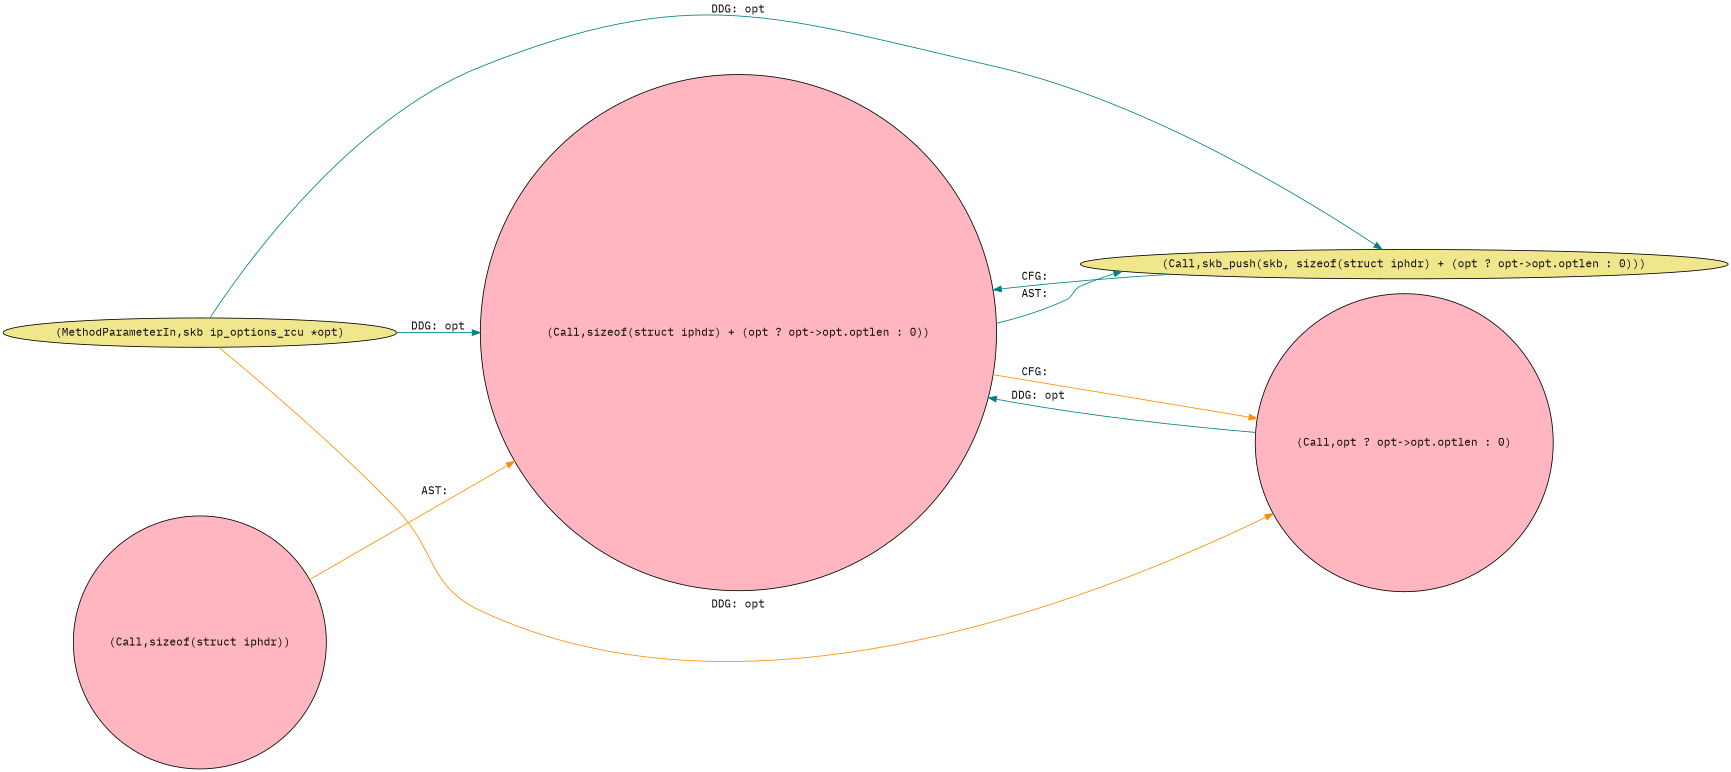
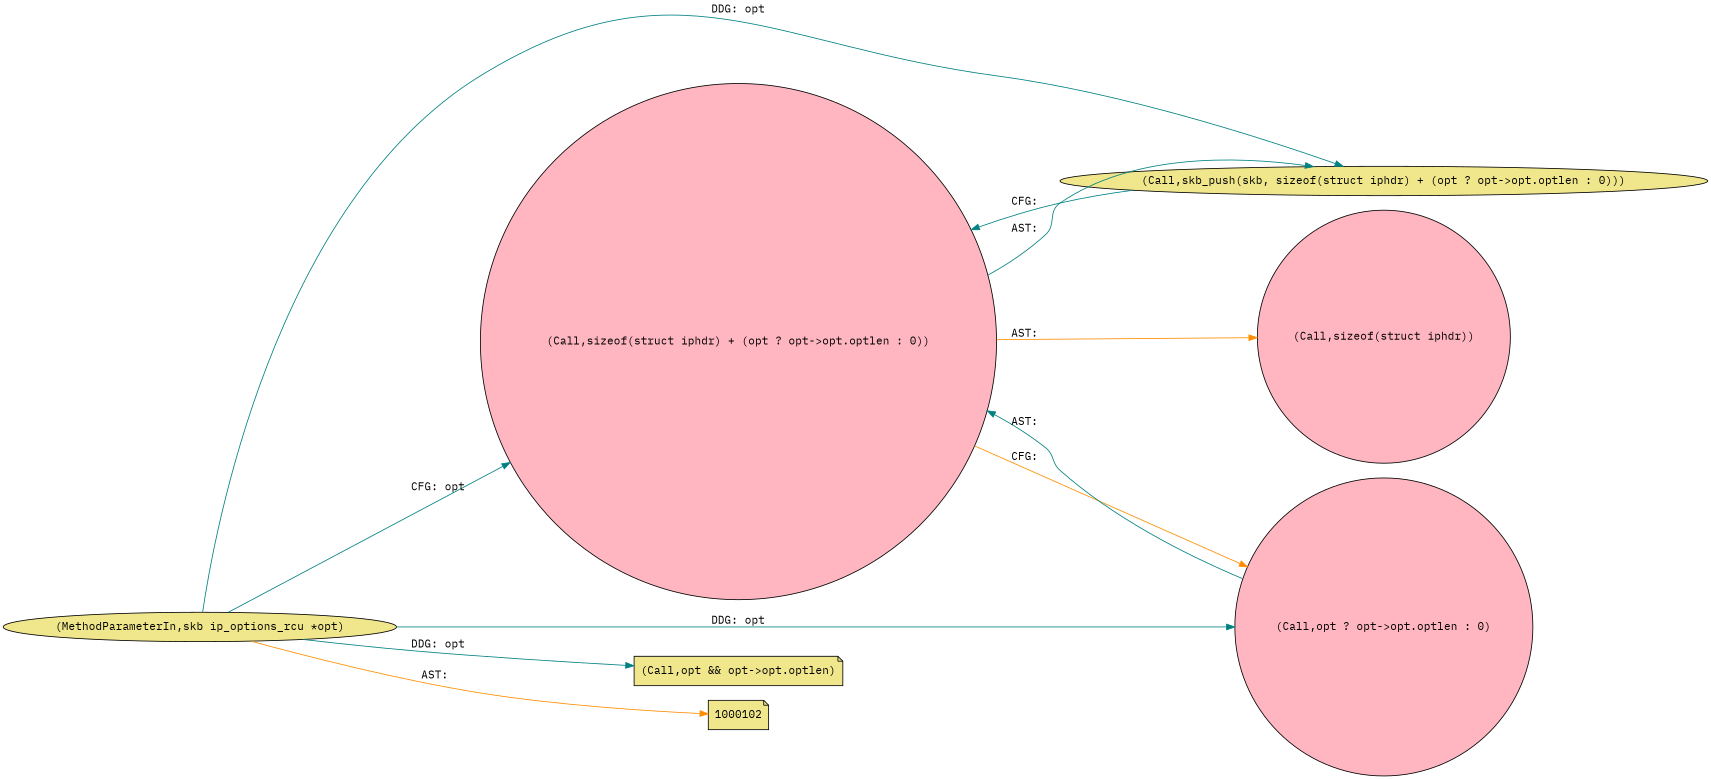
(438, 327) -> (438, 487)
(1039, 396) -> (1028, 422)
(404, 525) -> (1123, 339)
(694, 660) -> (812, 627)
none -> (738, 671)
none -> (738, 715)
